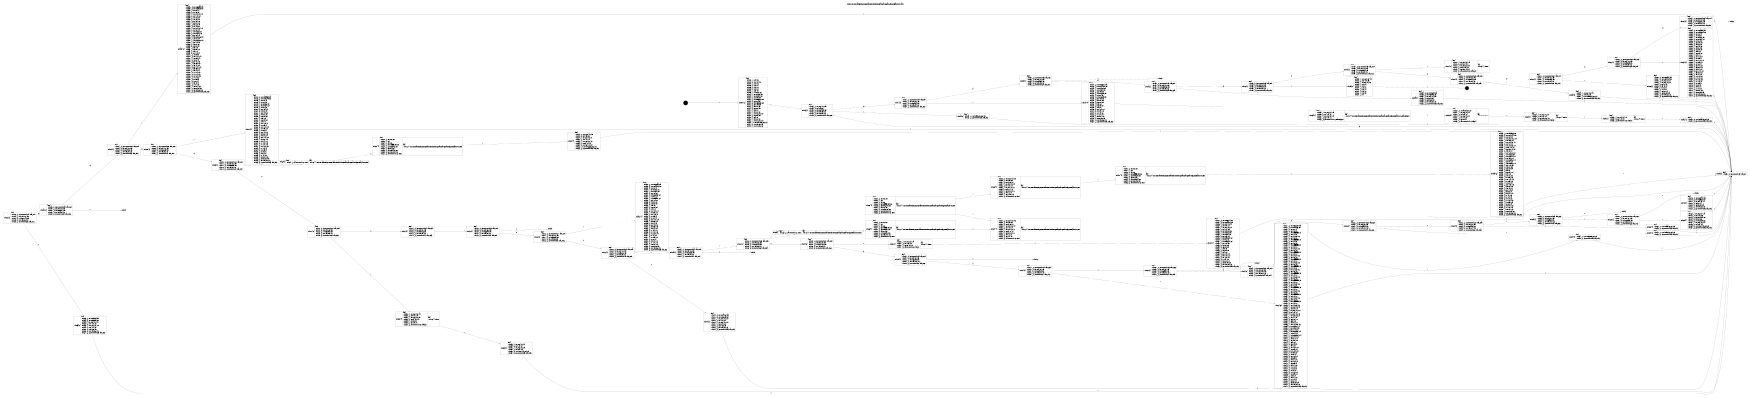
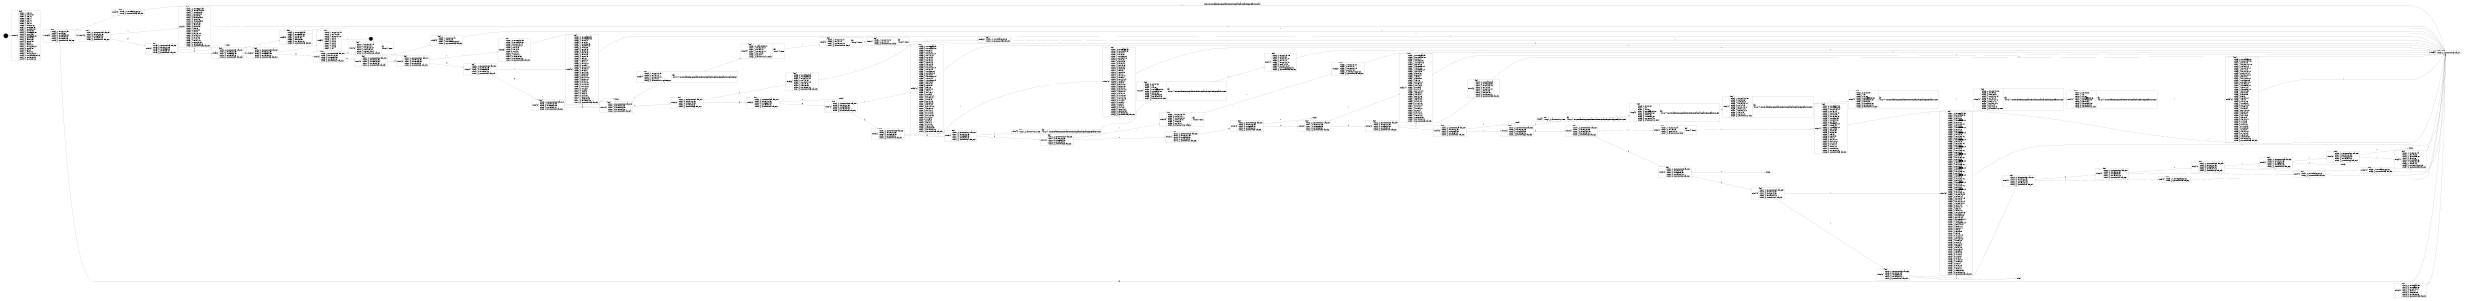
none -> (616, 107)
(973, 217) -> (1830, 102)
